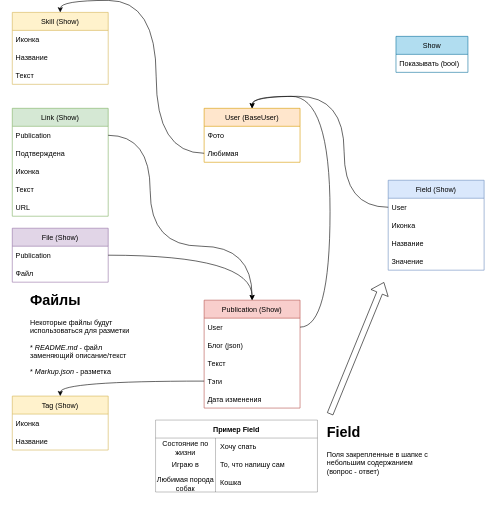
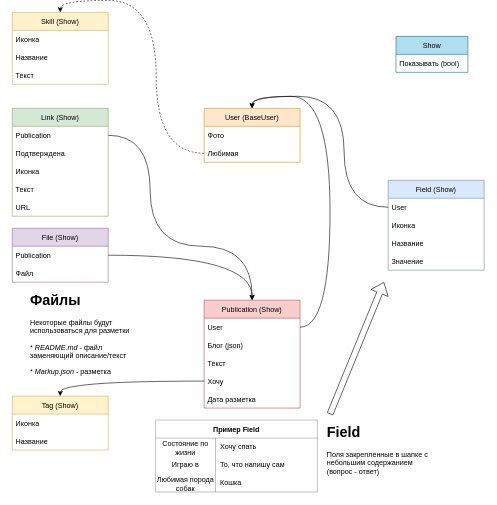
(155, 52) -> (155, 52)
(216, 382) -> (216, 382)
(235, 400) -> (233, 400)
